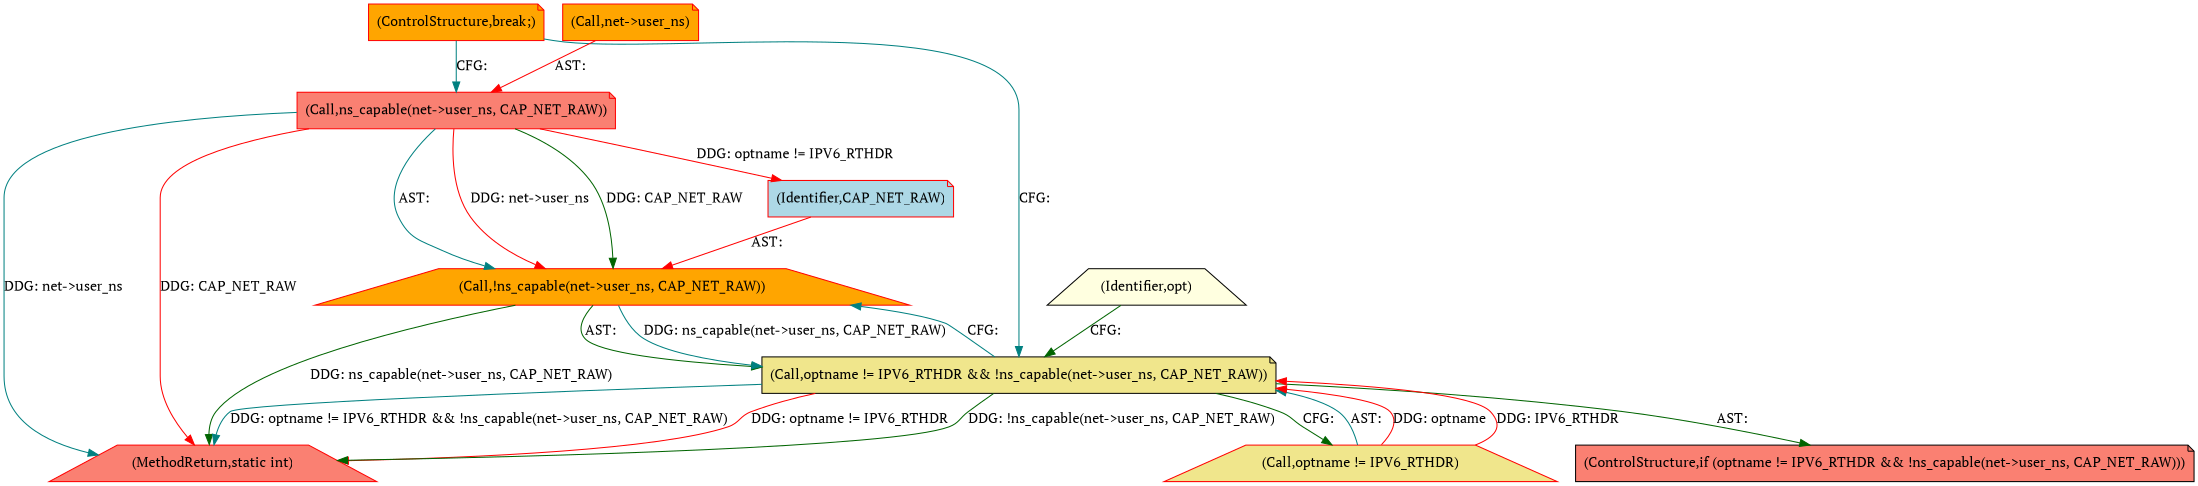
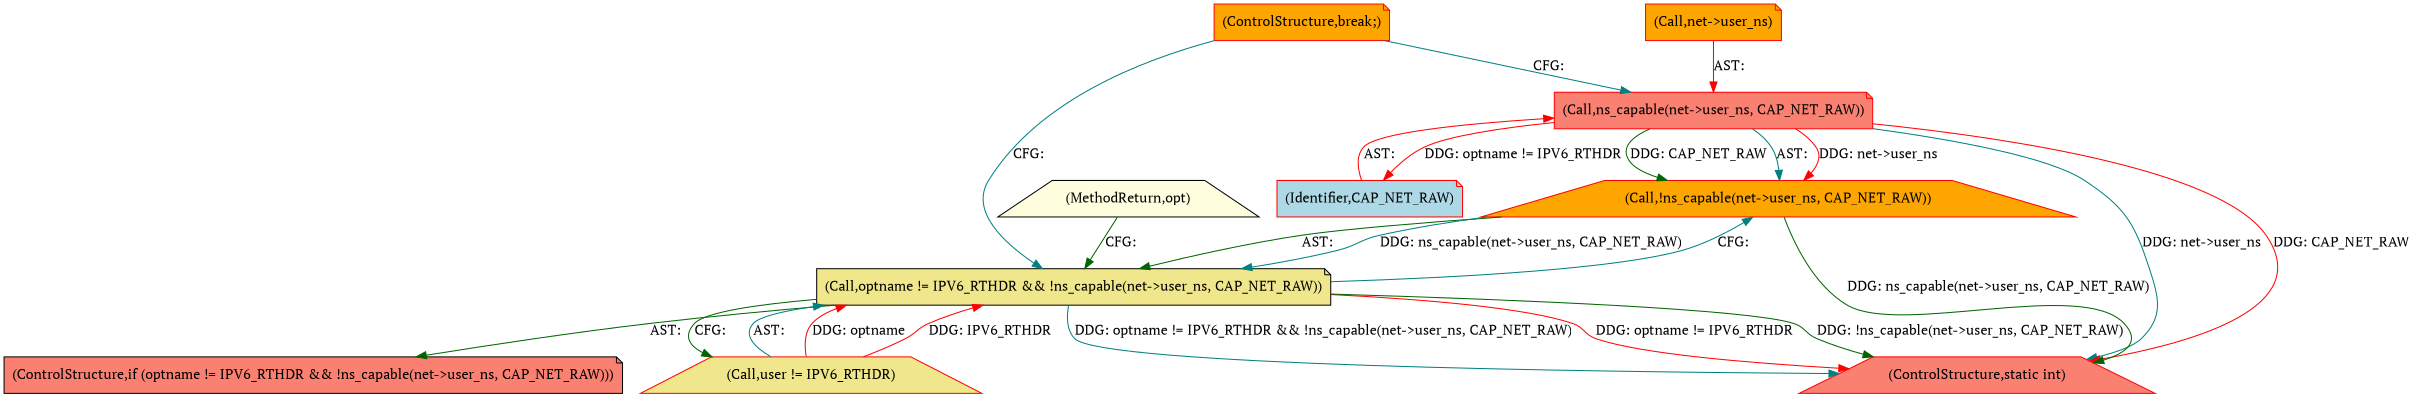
(741, 241) -> (1435, 129)
(1147, 287) -> (1128, 199)
(213, 463) -> (1977, 375)
(1361, 463) -> (811, 375)
